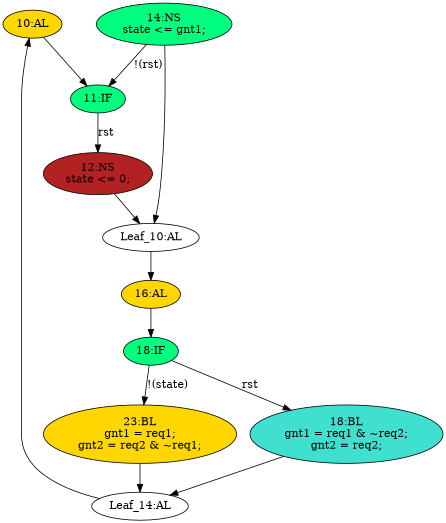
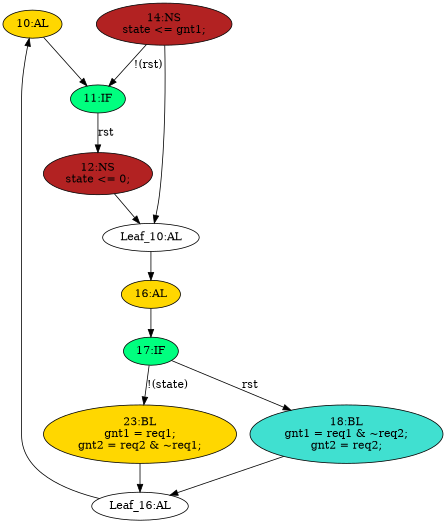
(164, 24) -> (164, 24)
(151, 351) -> (151, 351)
(140, 506) -> (140, 506)
